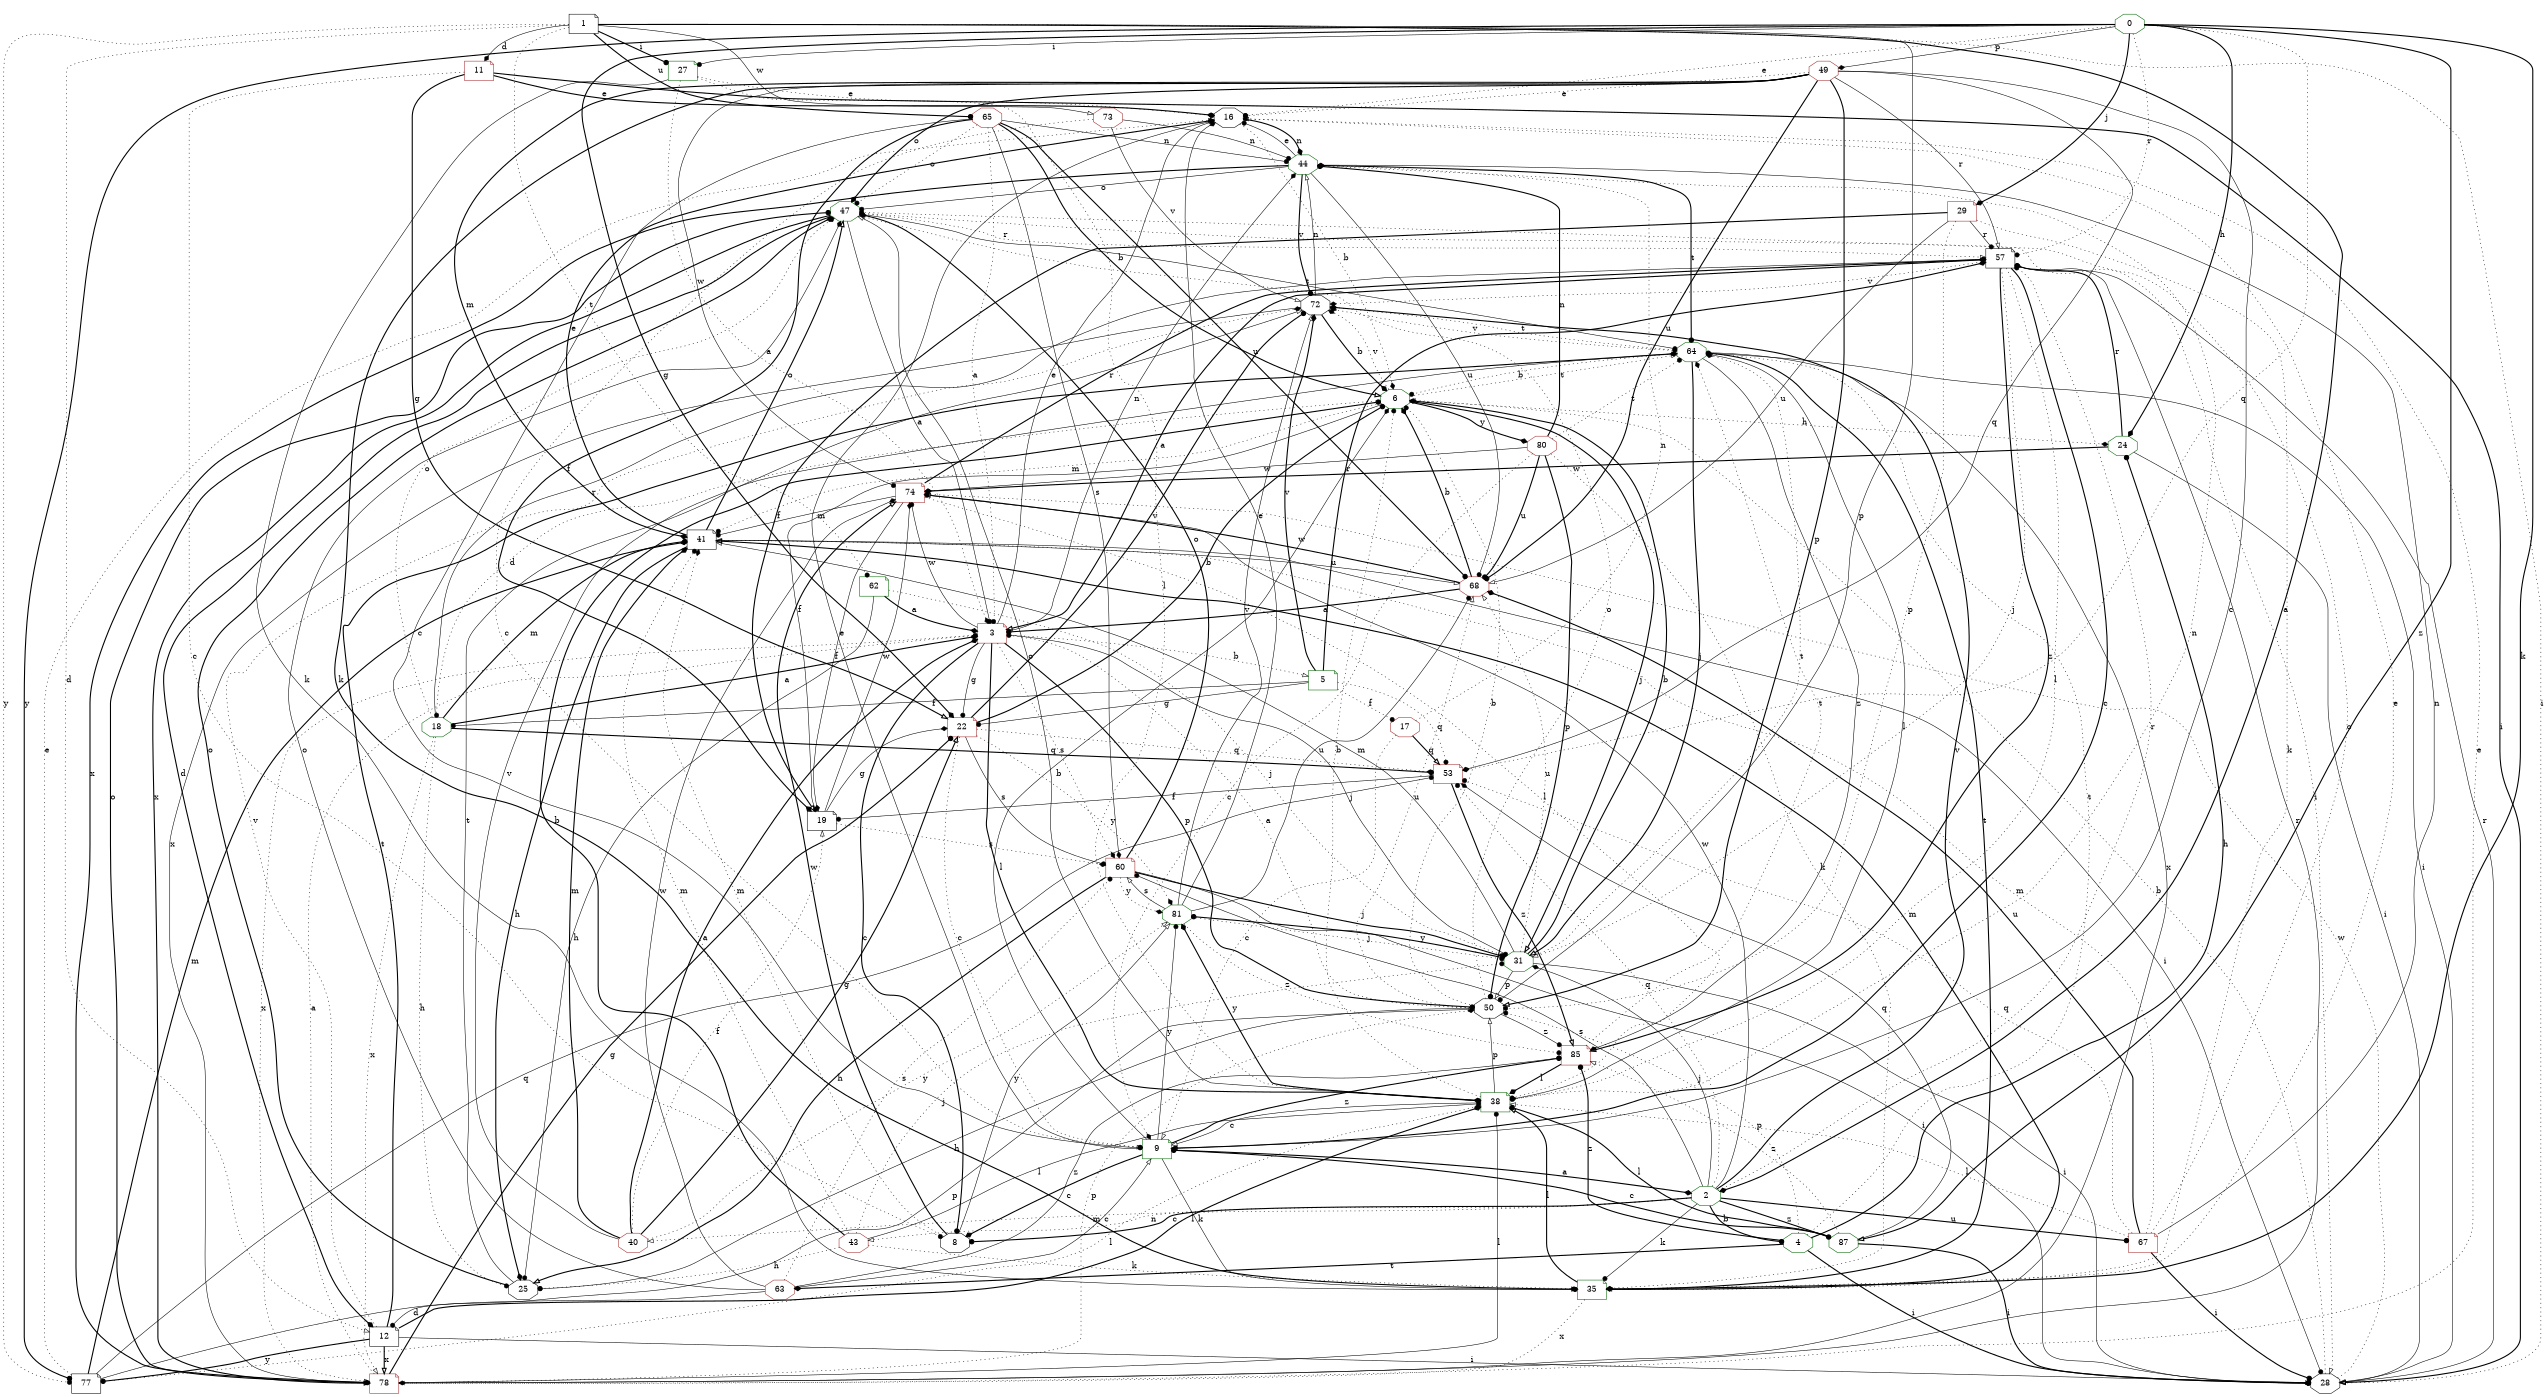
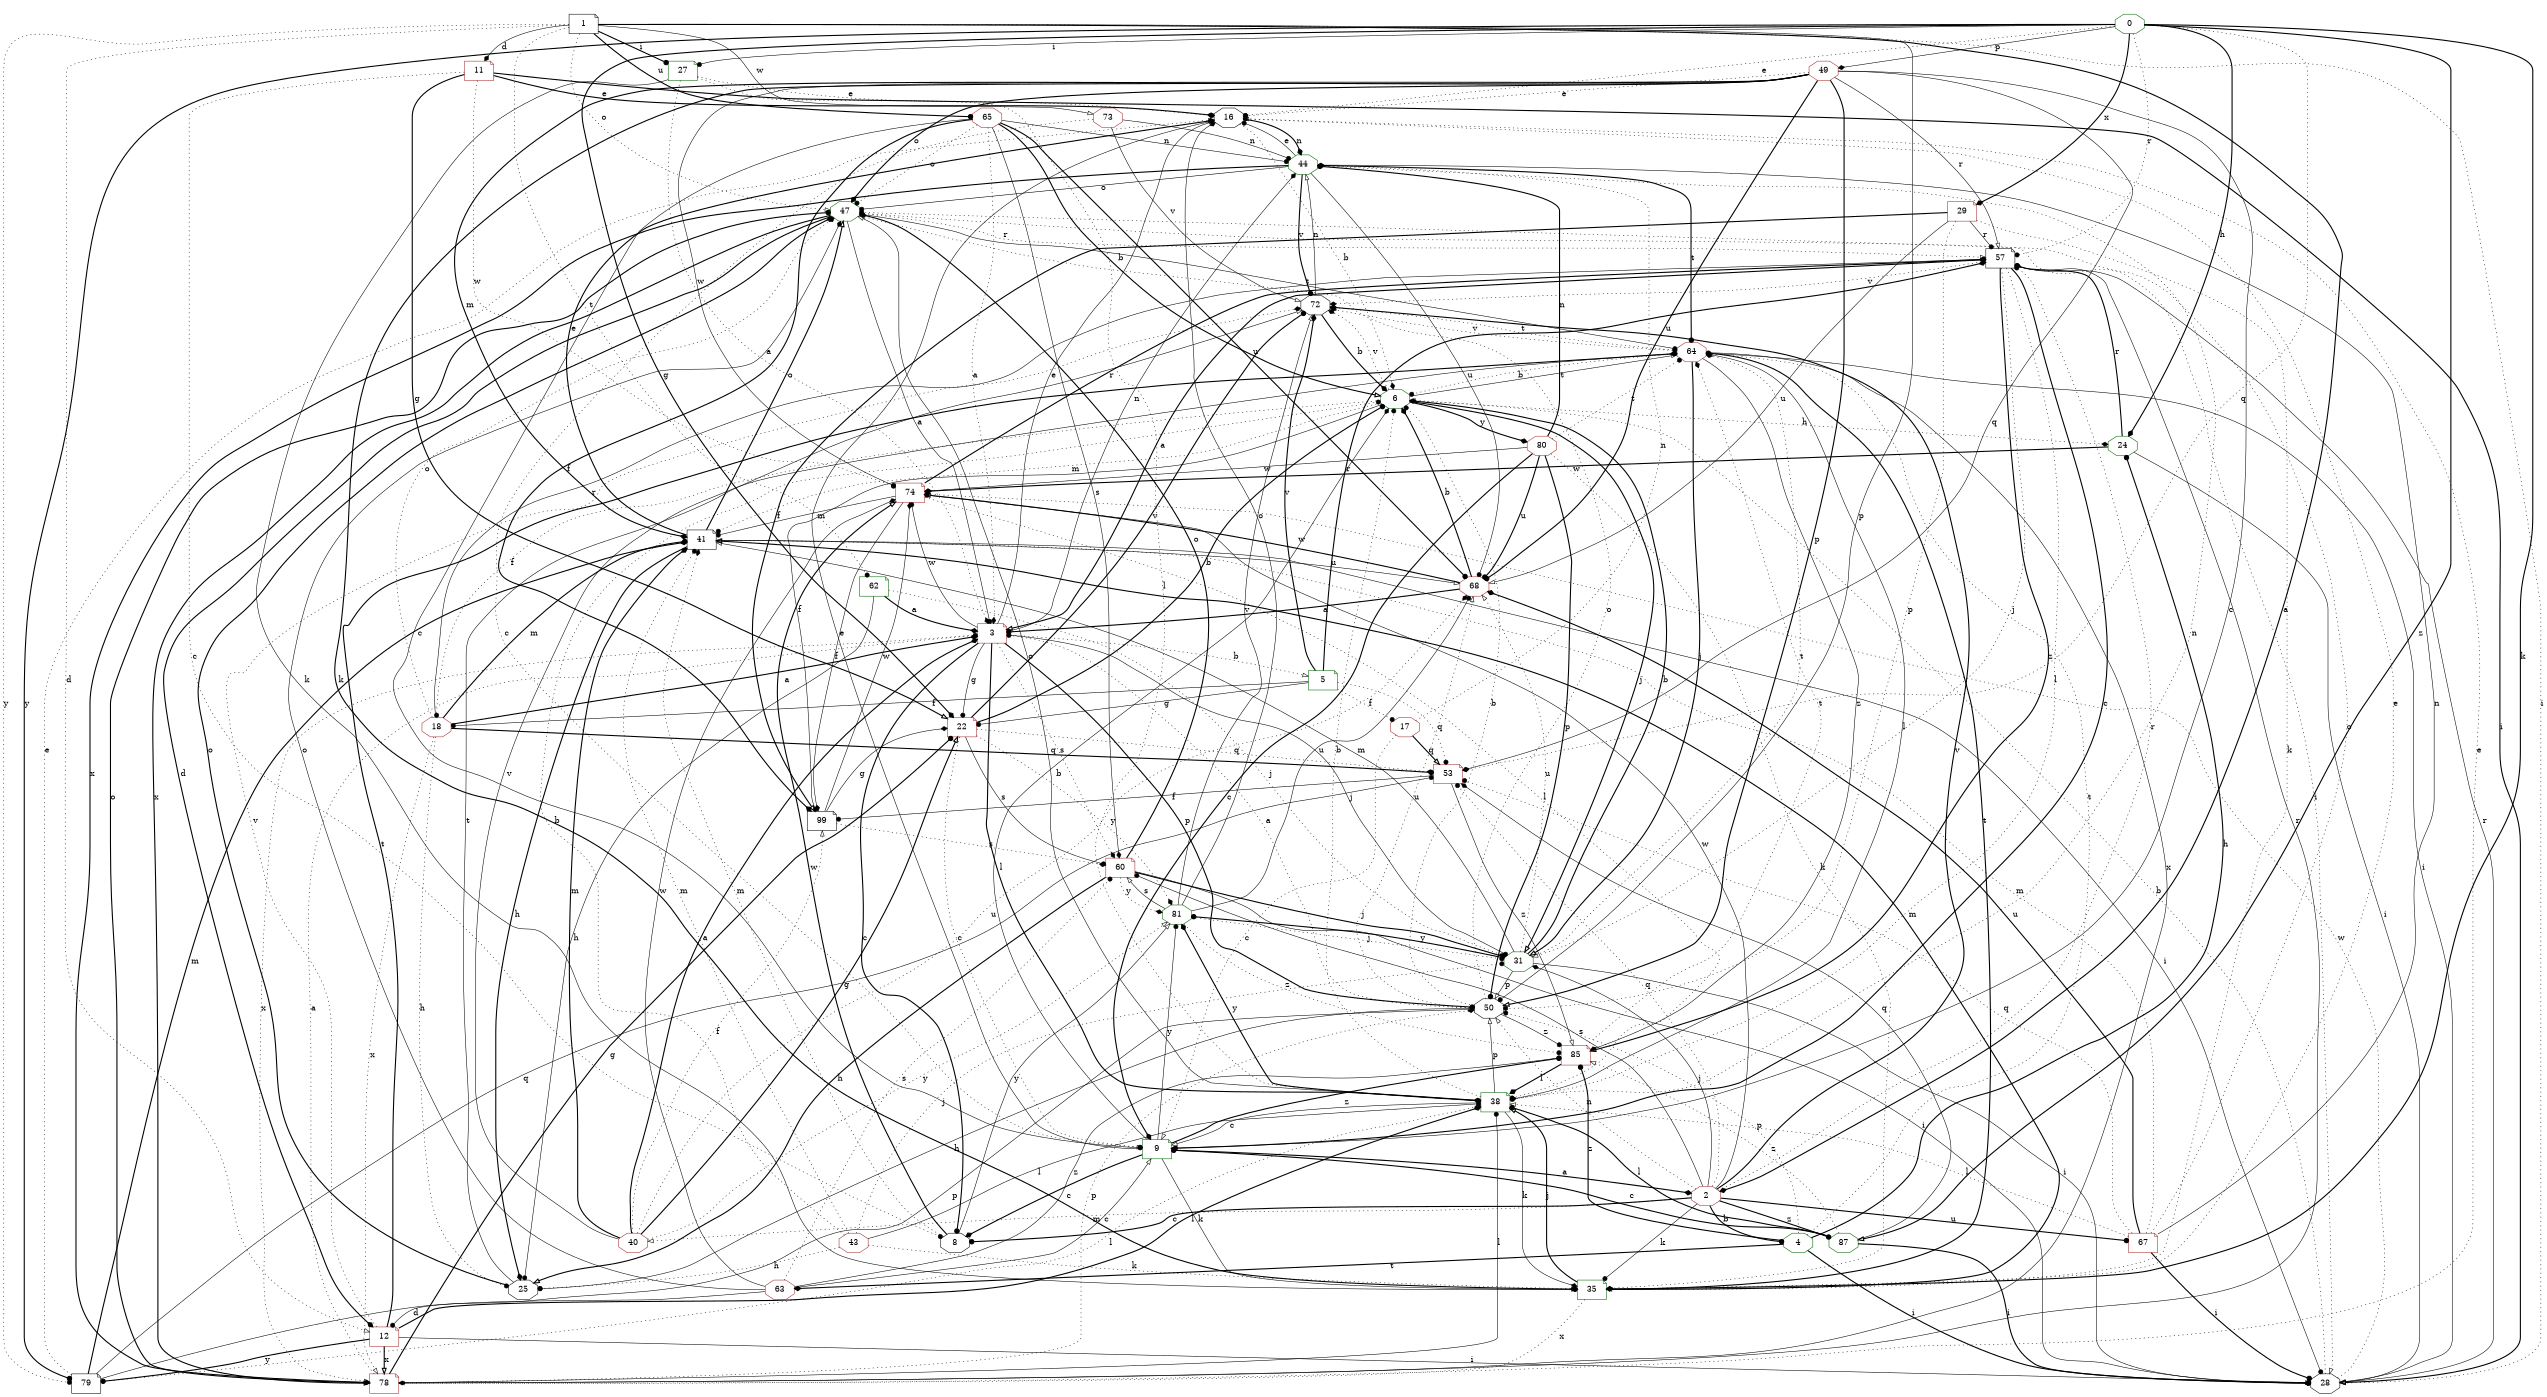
(2107, 118) -> (2107, 118)
none -> (659, 165)
(1692, 352) -> (1692, 352)
none -> (581, 358)
(973, 372) -> (973, 372)
(1541, 376) -> (1541, 376)
(1261, 516) -> (1261, 516)
(638, 530) -> (638, 530)
(386, 536) -> none
(512, 563) -> (512, 563)
(605, 589) -> (605, 589)
(436, 727) -> (436, 727)
(1271, 747) -> (1271, 747)
(822, 821) -> (822, 821)
none -> (1024, 881)
(1508, 906) -> (1508, 906)
(1548, 1196) -> (1548, 1196)
(1706, 1196) -> (1706, 1196)
none -> (1522, 1215)
(1078, 1228) -> (1600, 1122)
(384, 1337) -> (384, 1337)
(86, 1384) -> (86, 1384)
